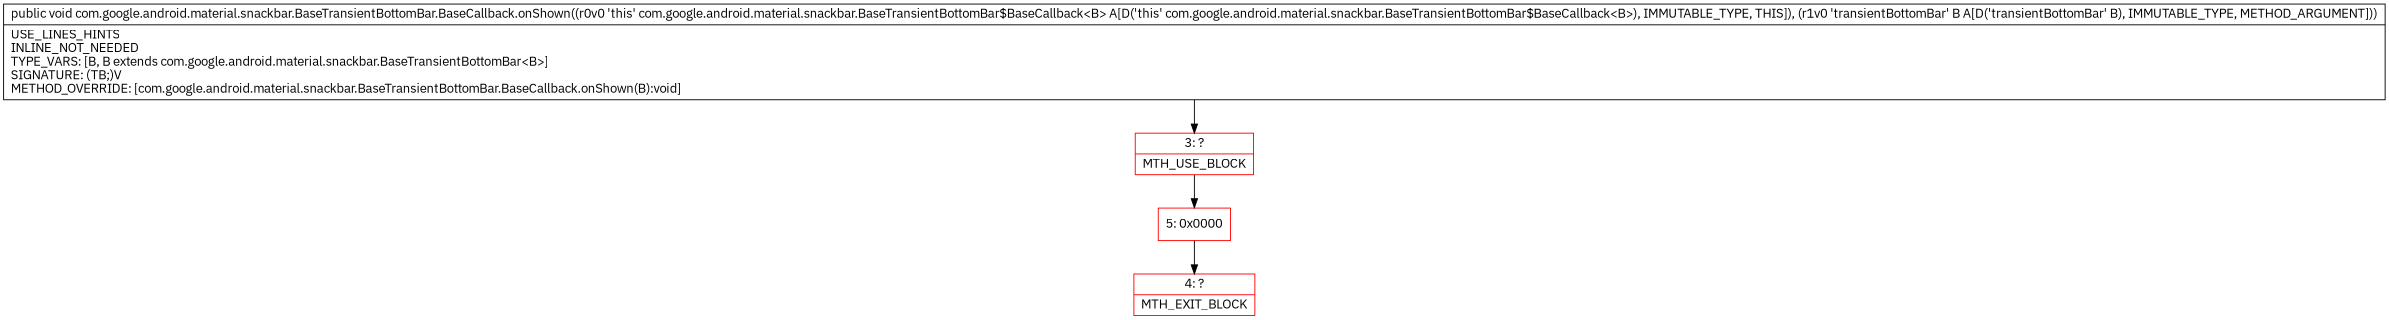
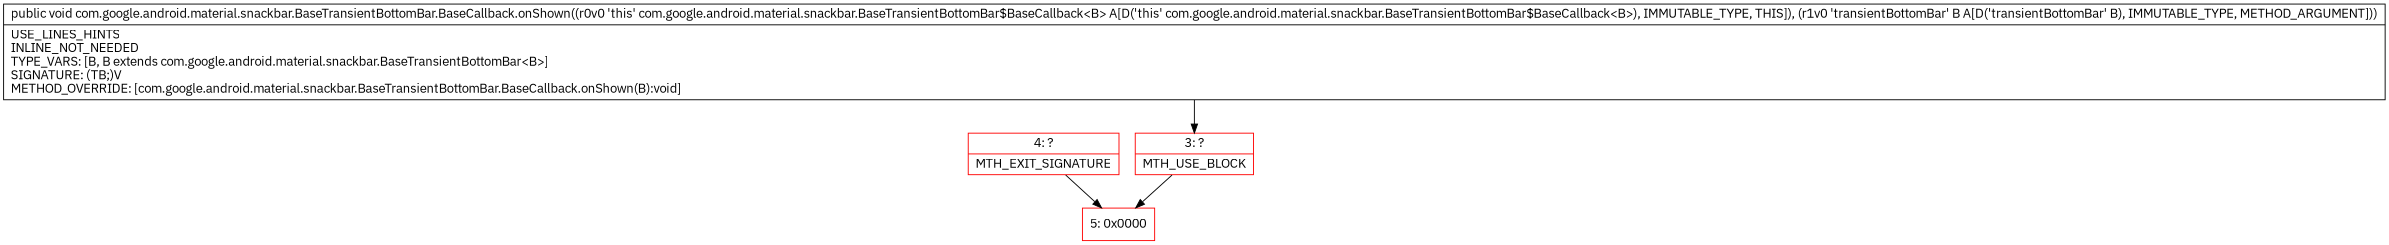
(1194, 253) -> (1080, 188)
(1194, 305) -> (1044, 164)
